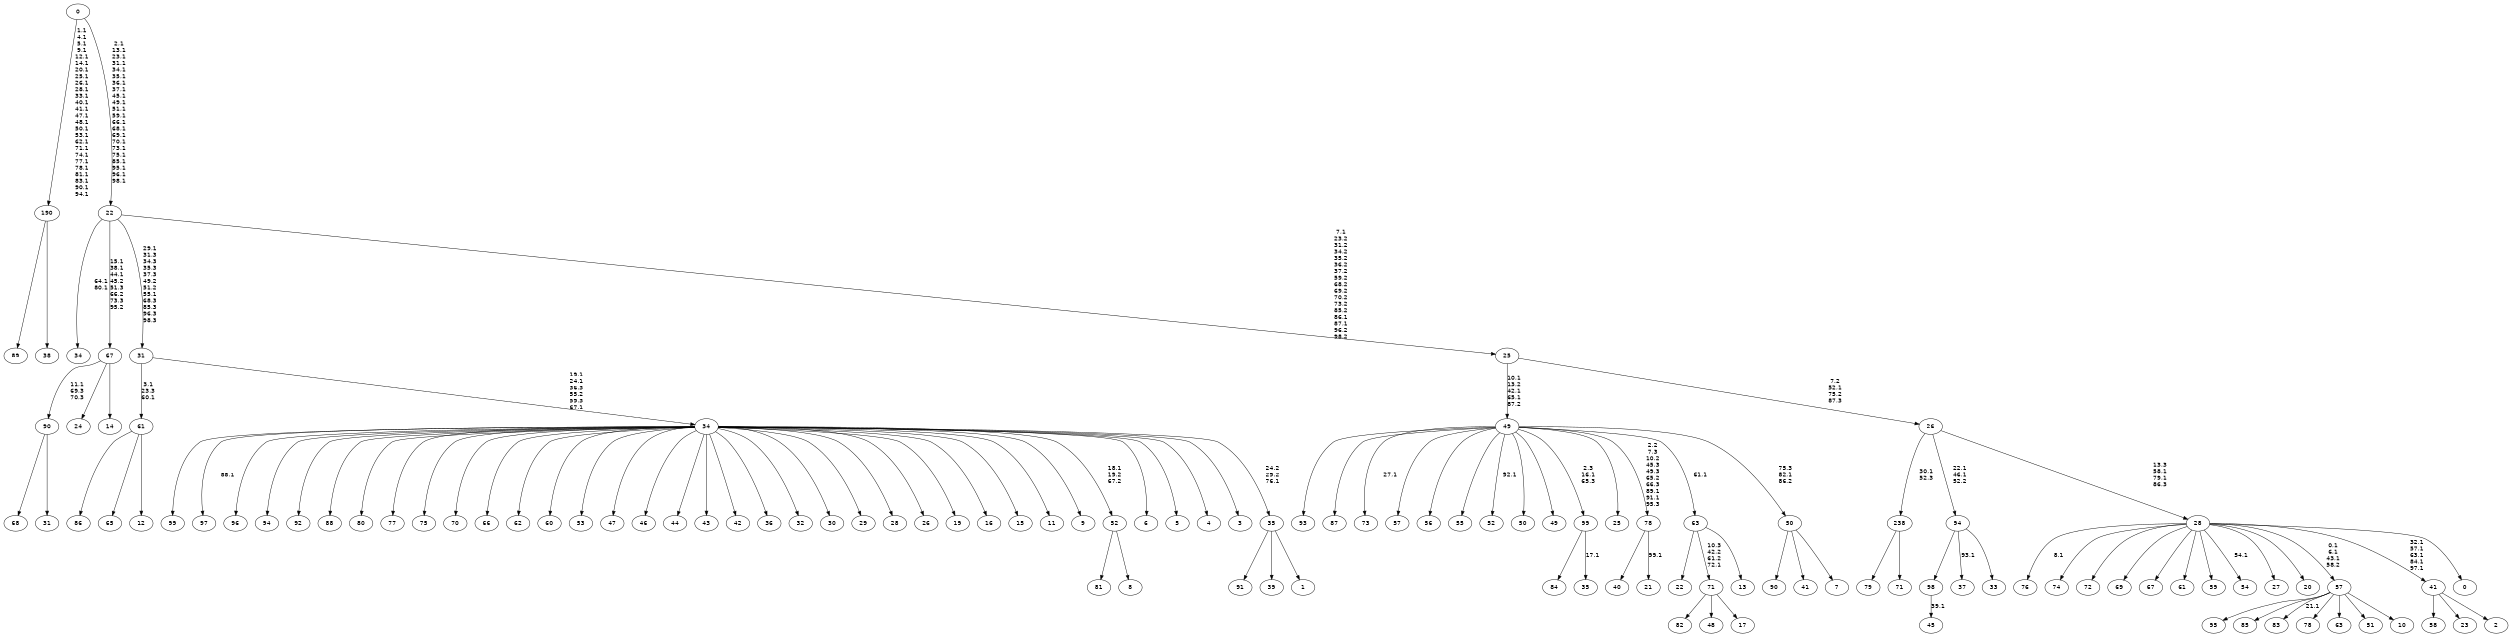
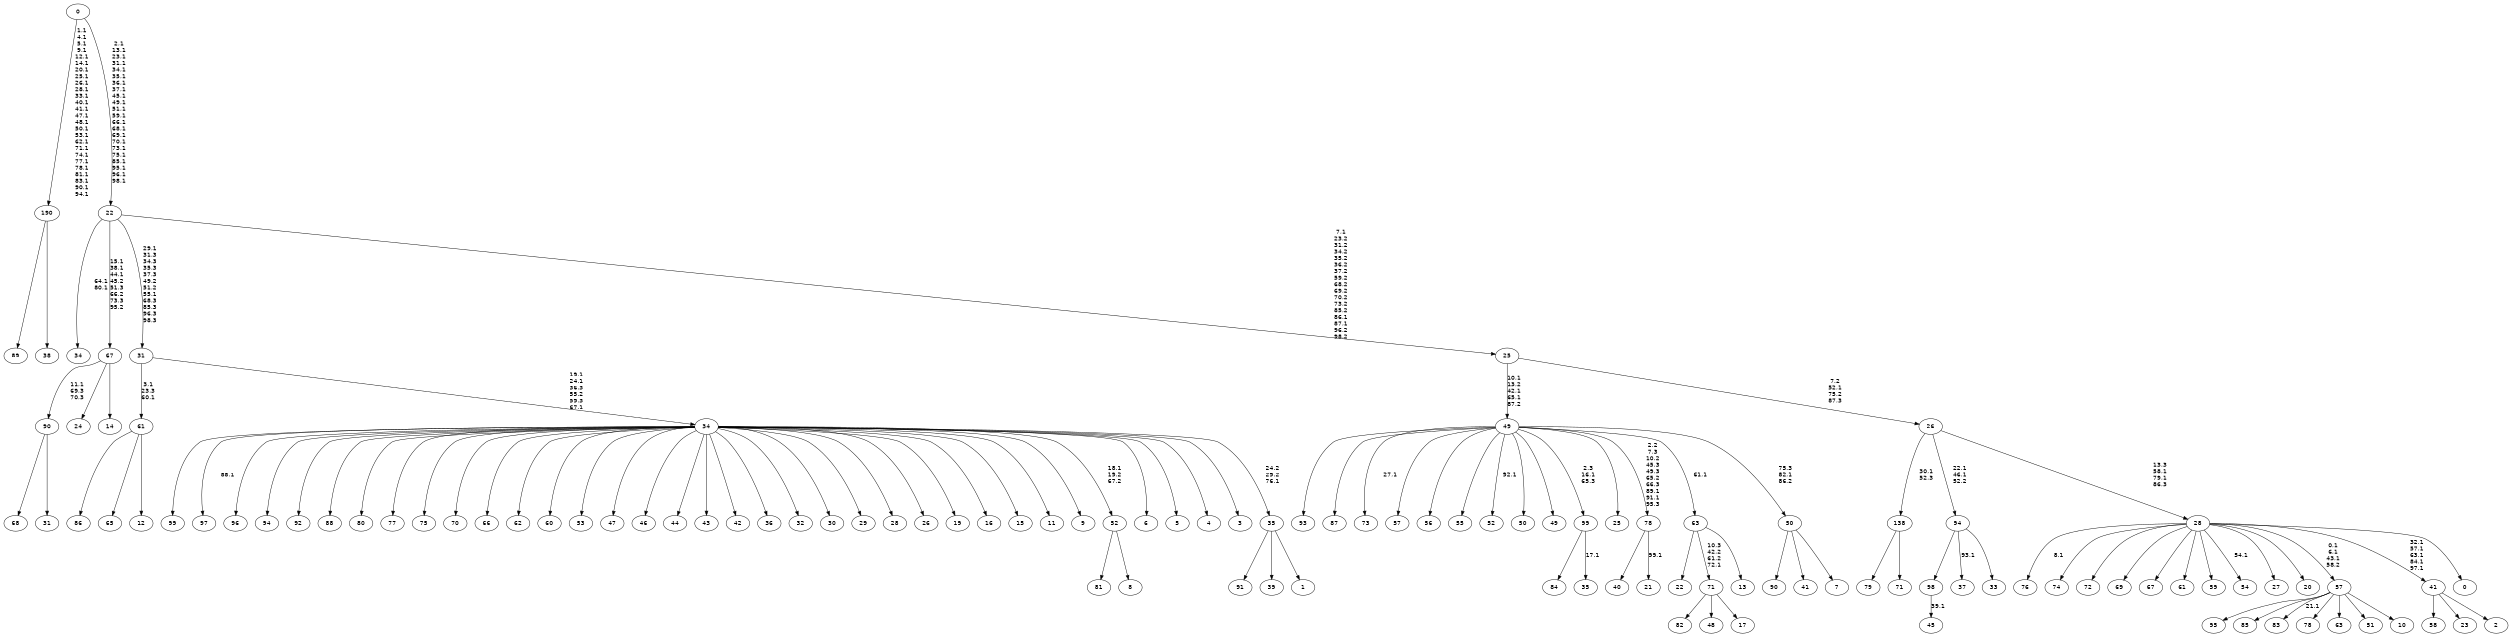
(1900, 523) -> (1900, 523)
